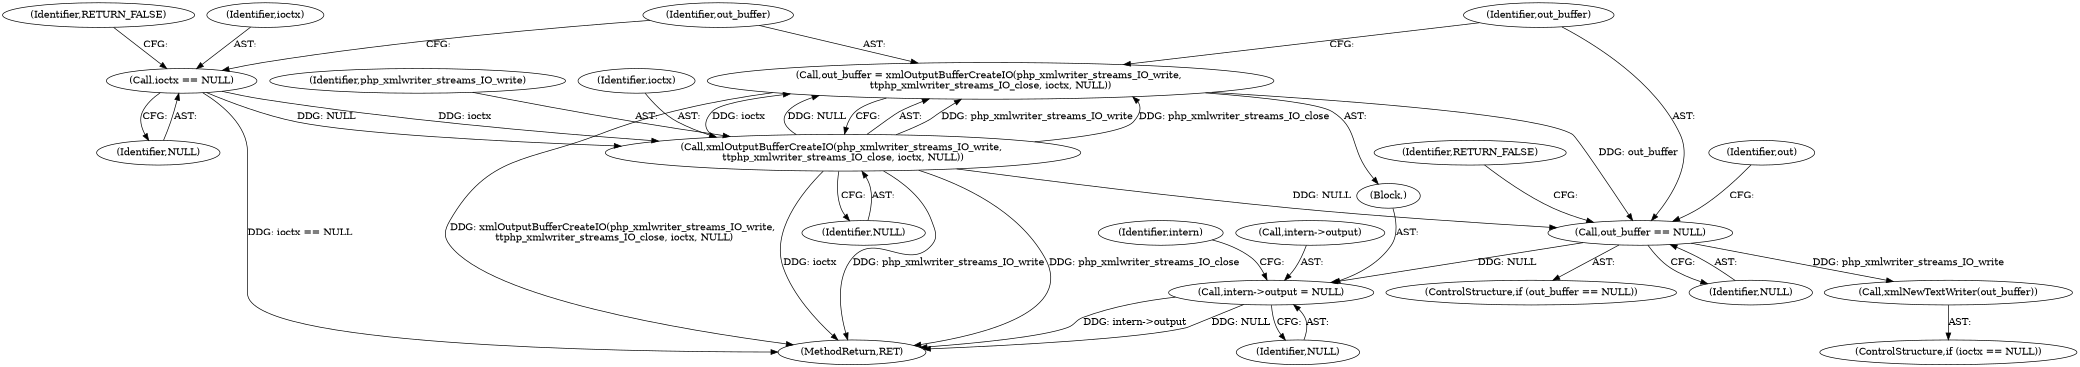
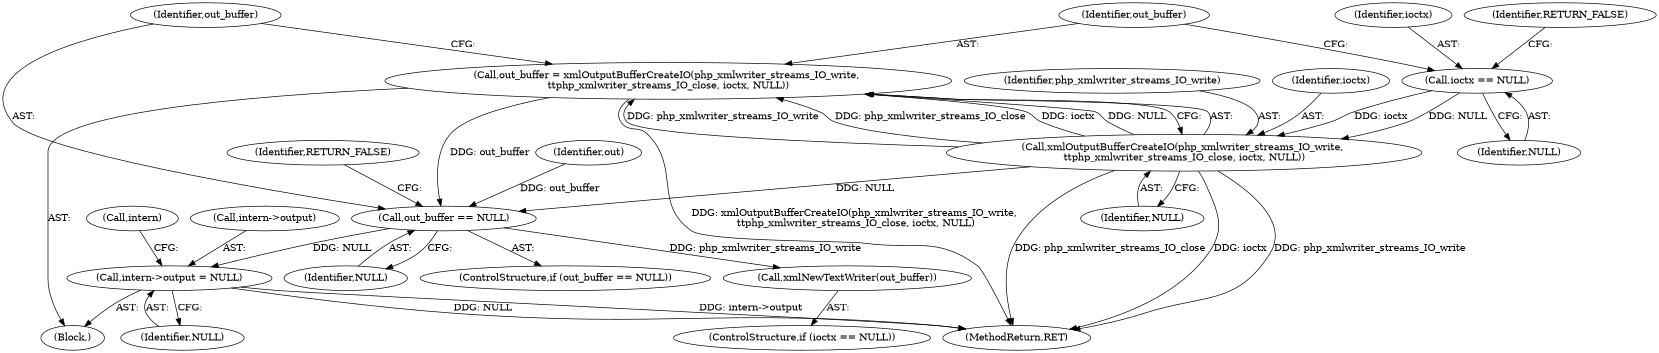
(1744, 196) -> (560, 189)
(1161, 233) -> (132, 219)
(1383, 255) -> (114, 304)
(395, 337) -> none
